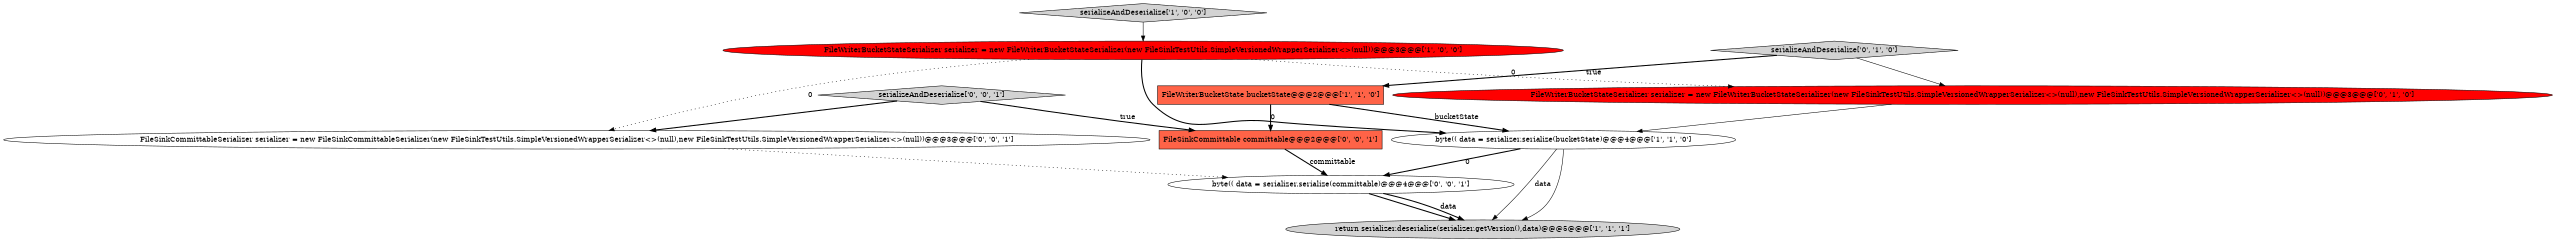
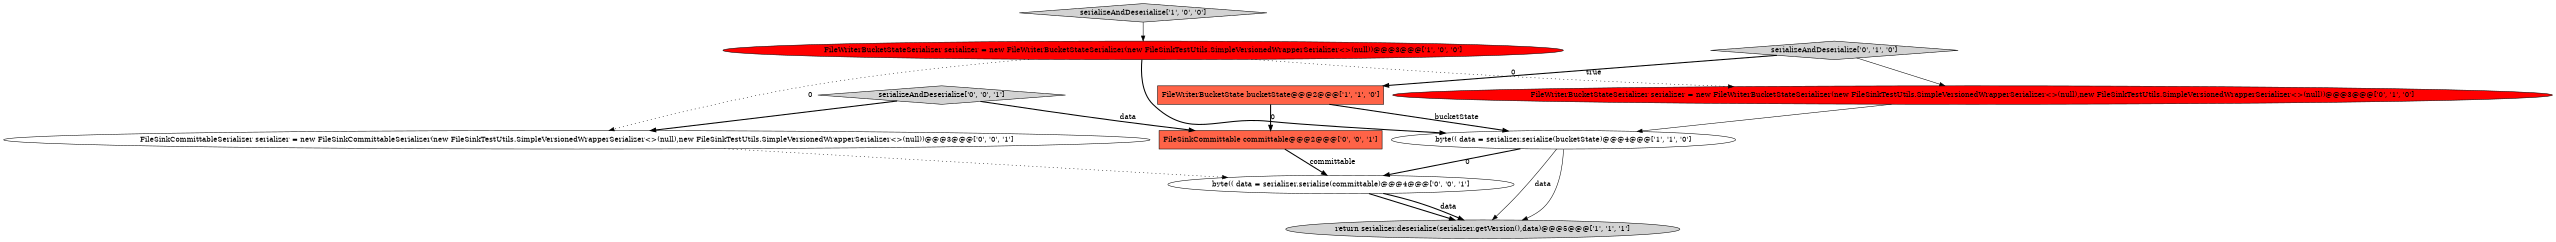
(1128, 117) -> (1128, 117)
